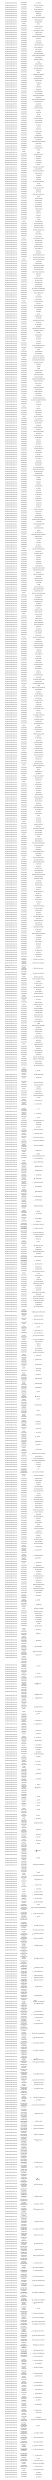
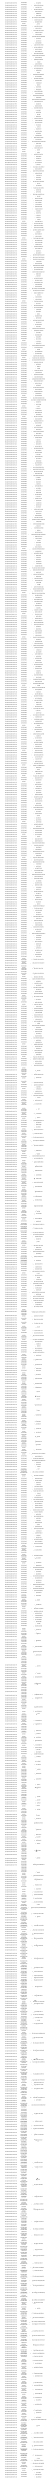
none -> (27, 1922)
